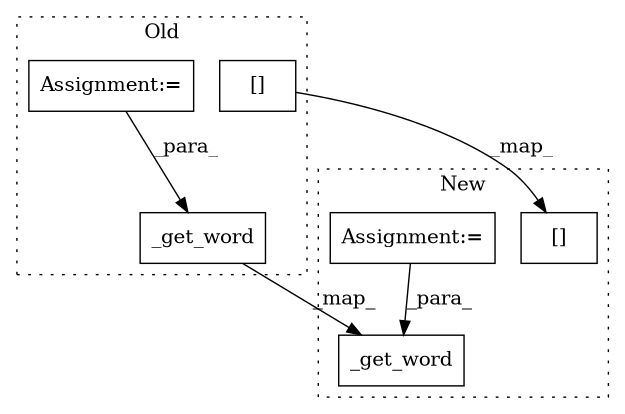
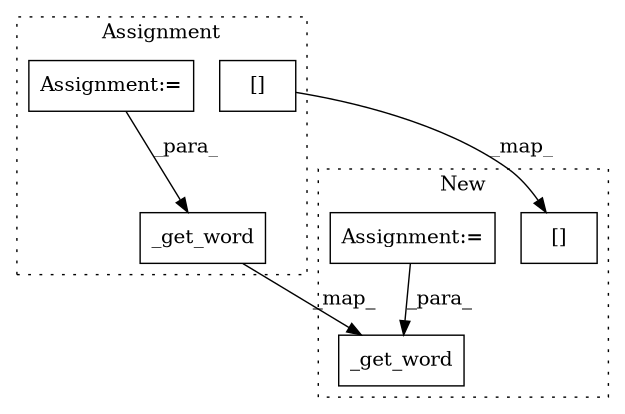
(162, 33) -> (162, 33)
